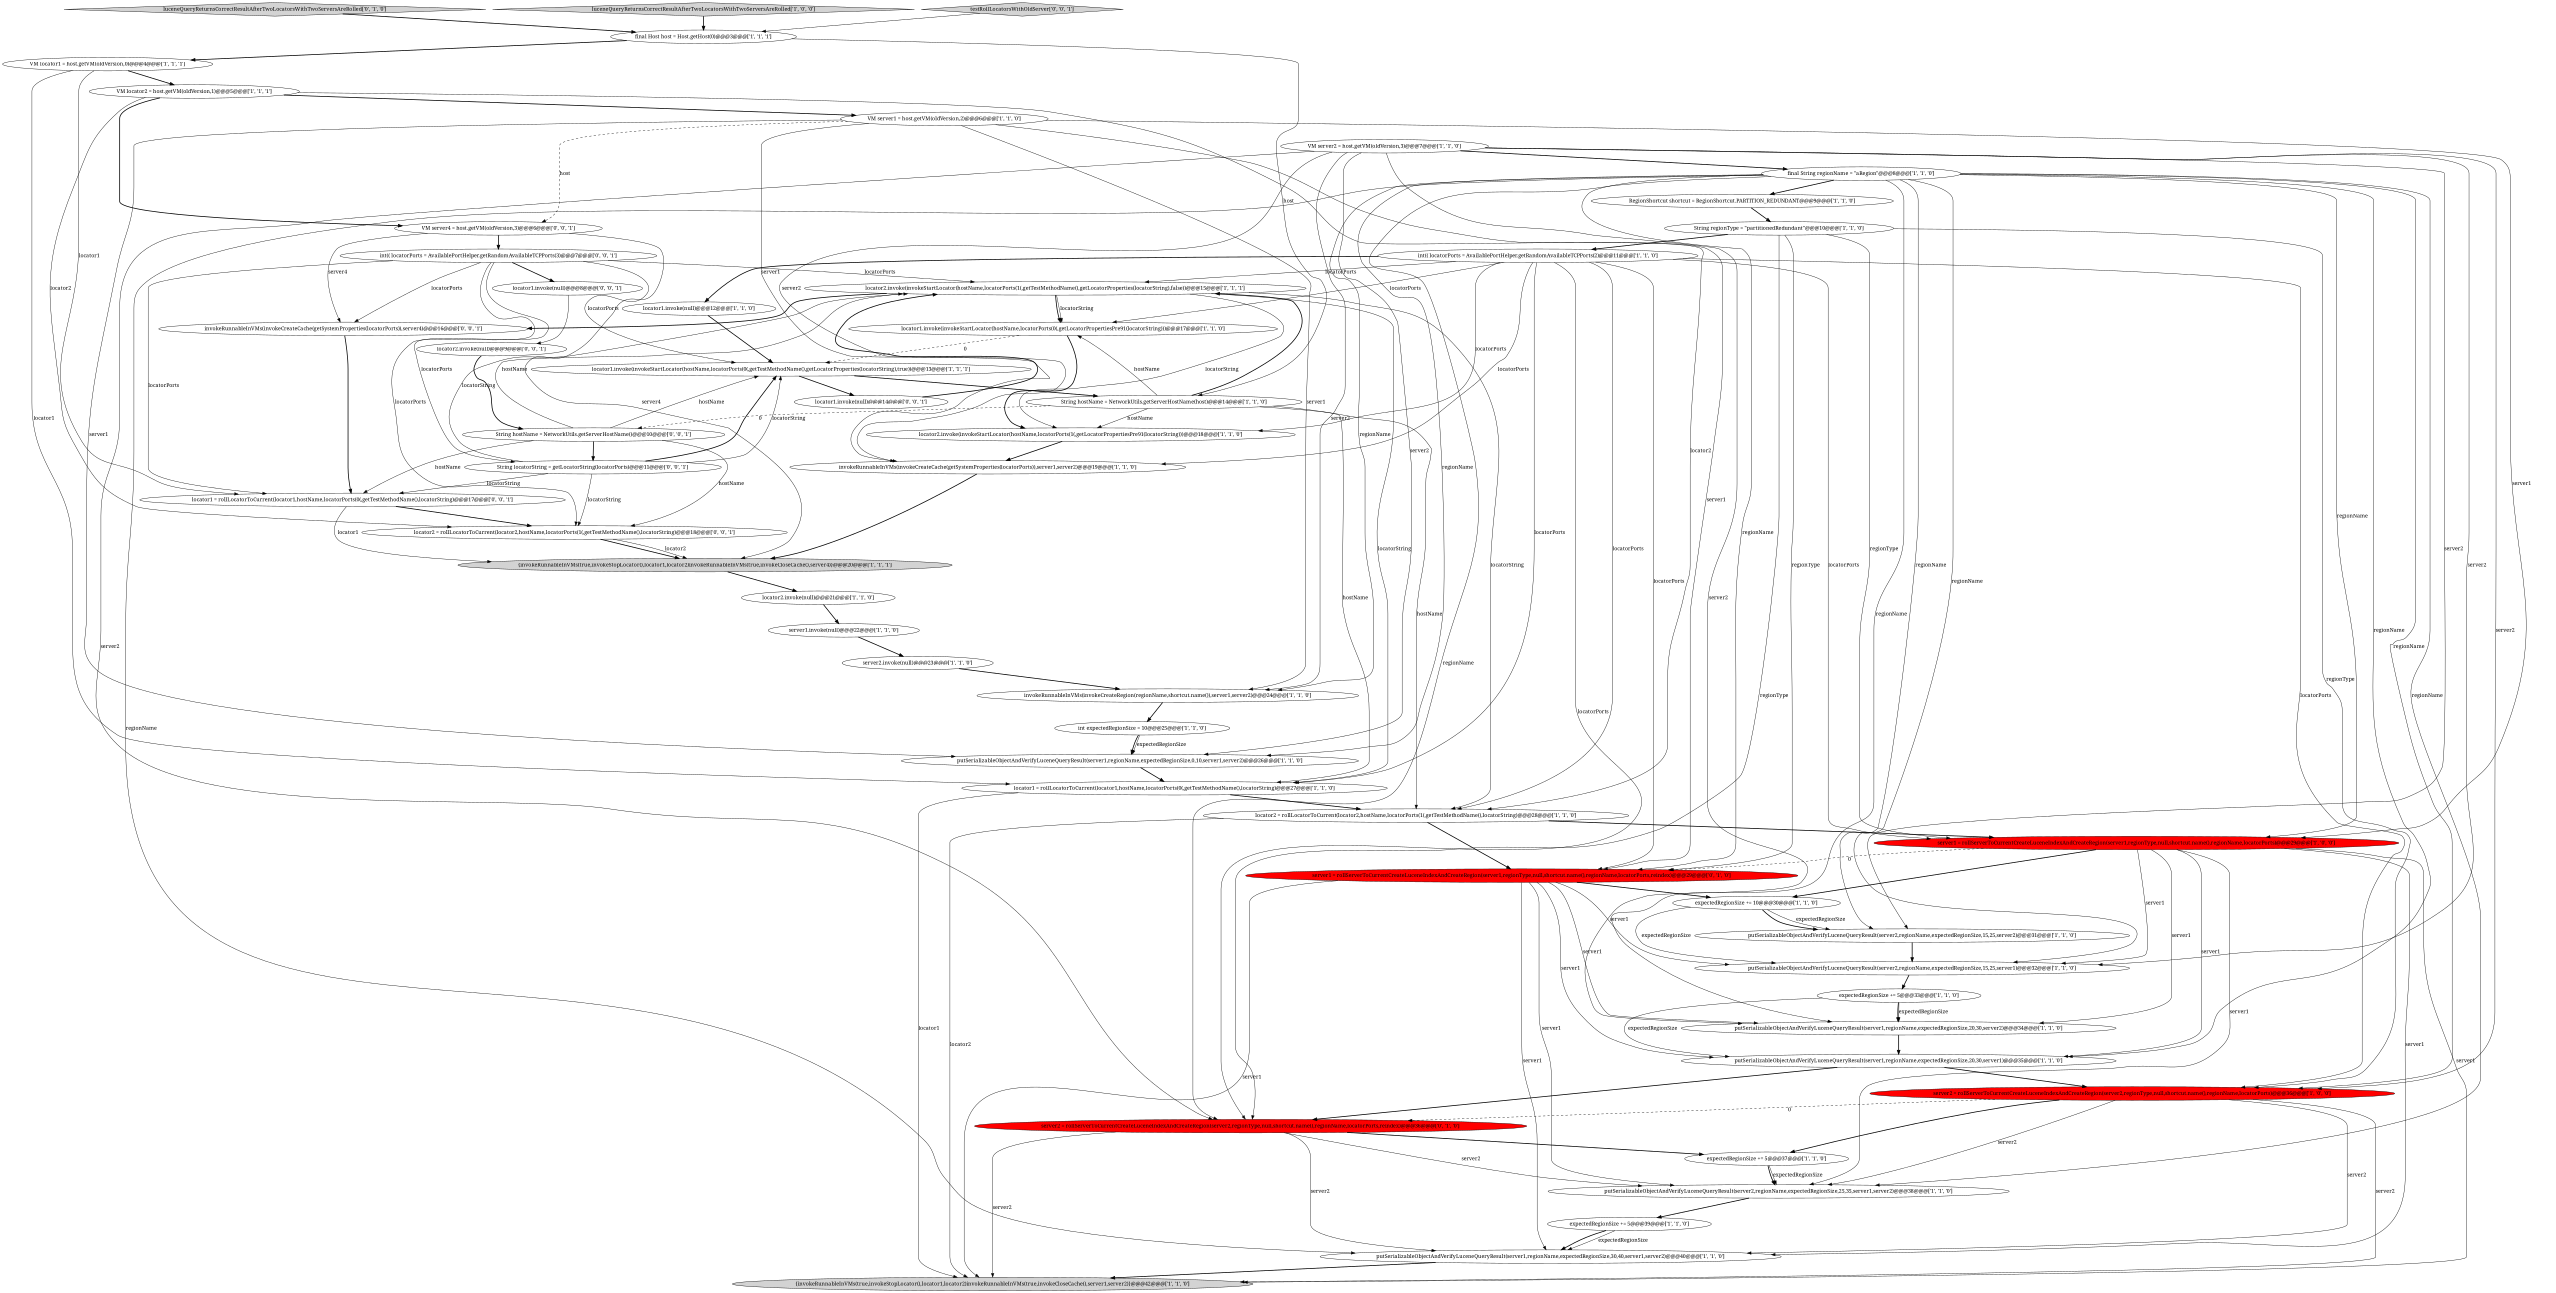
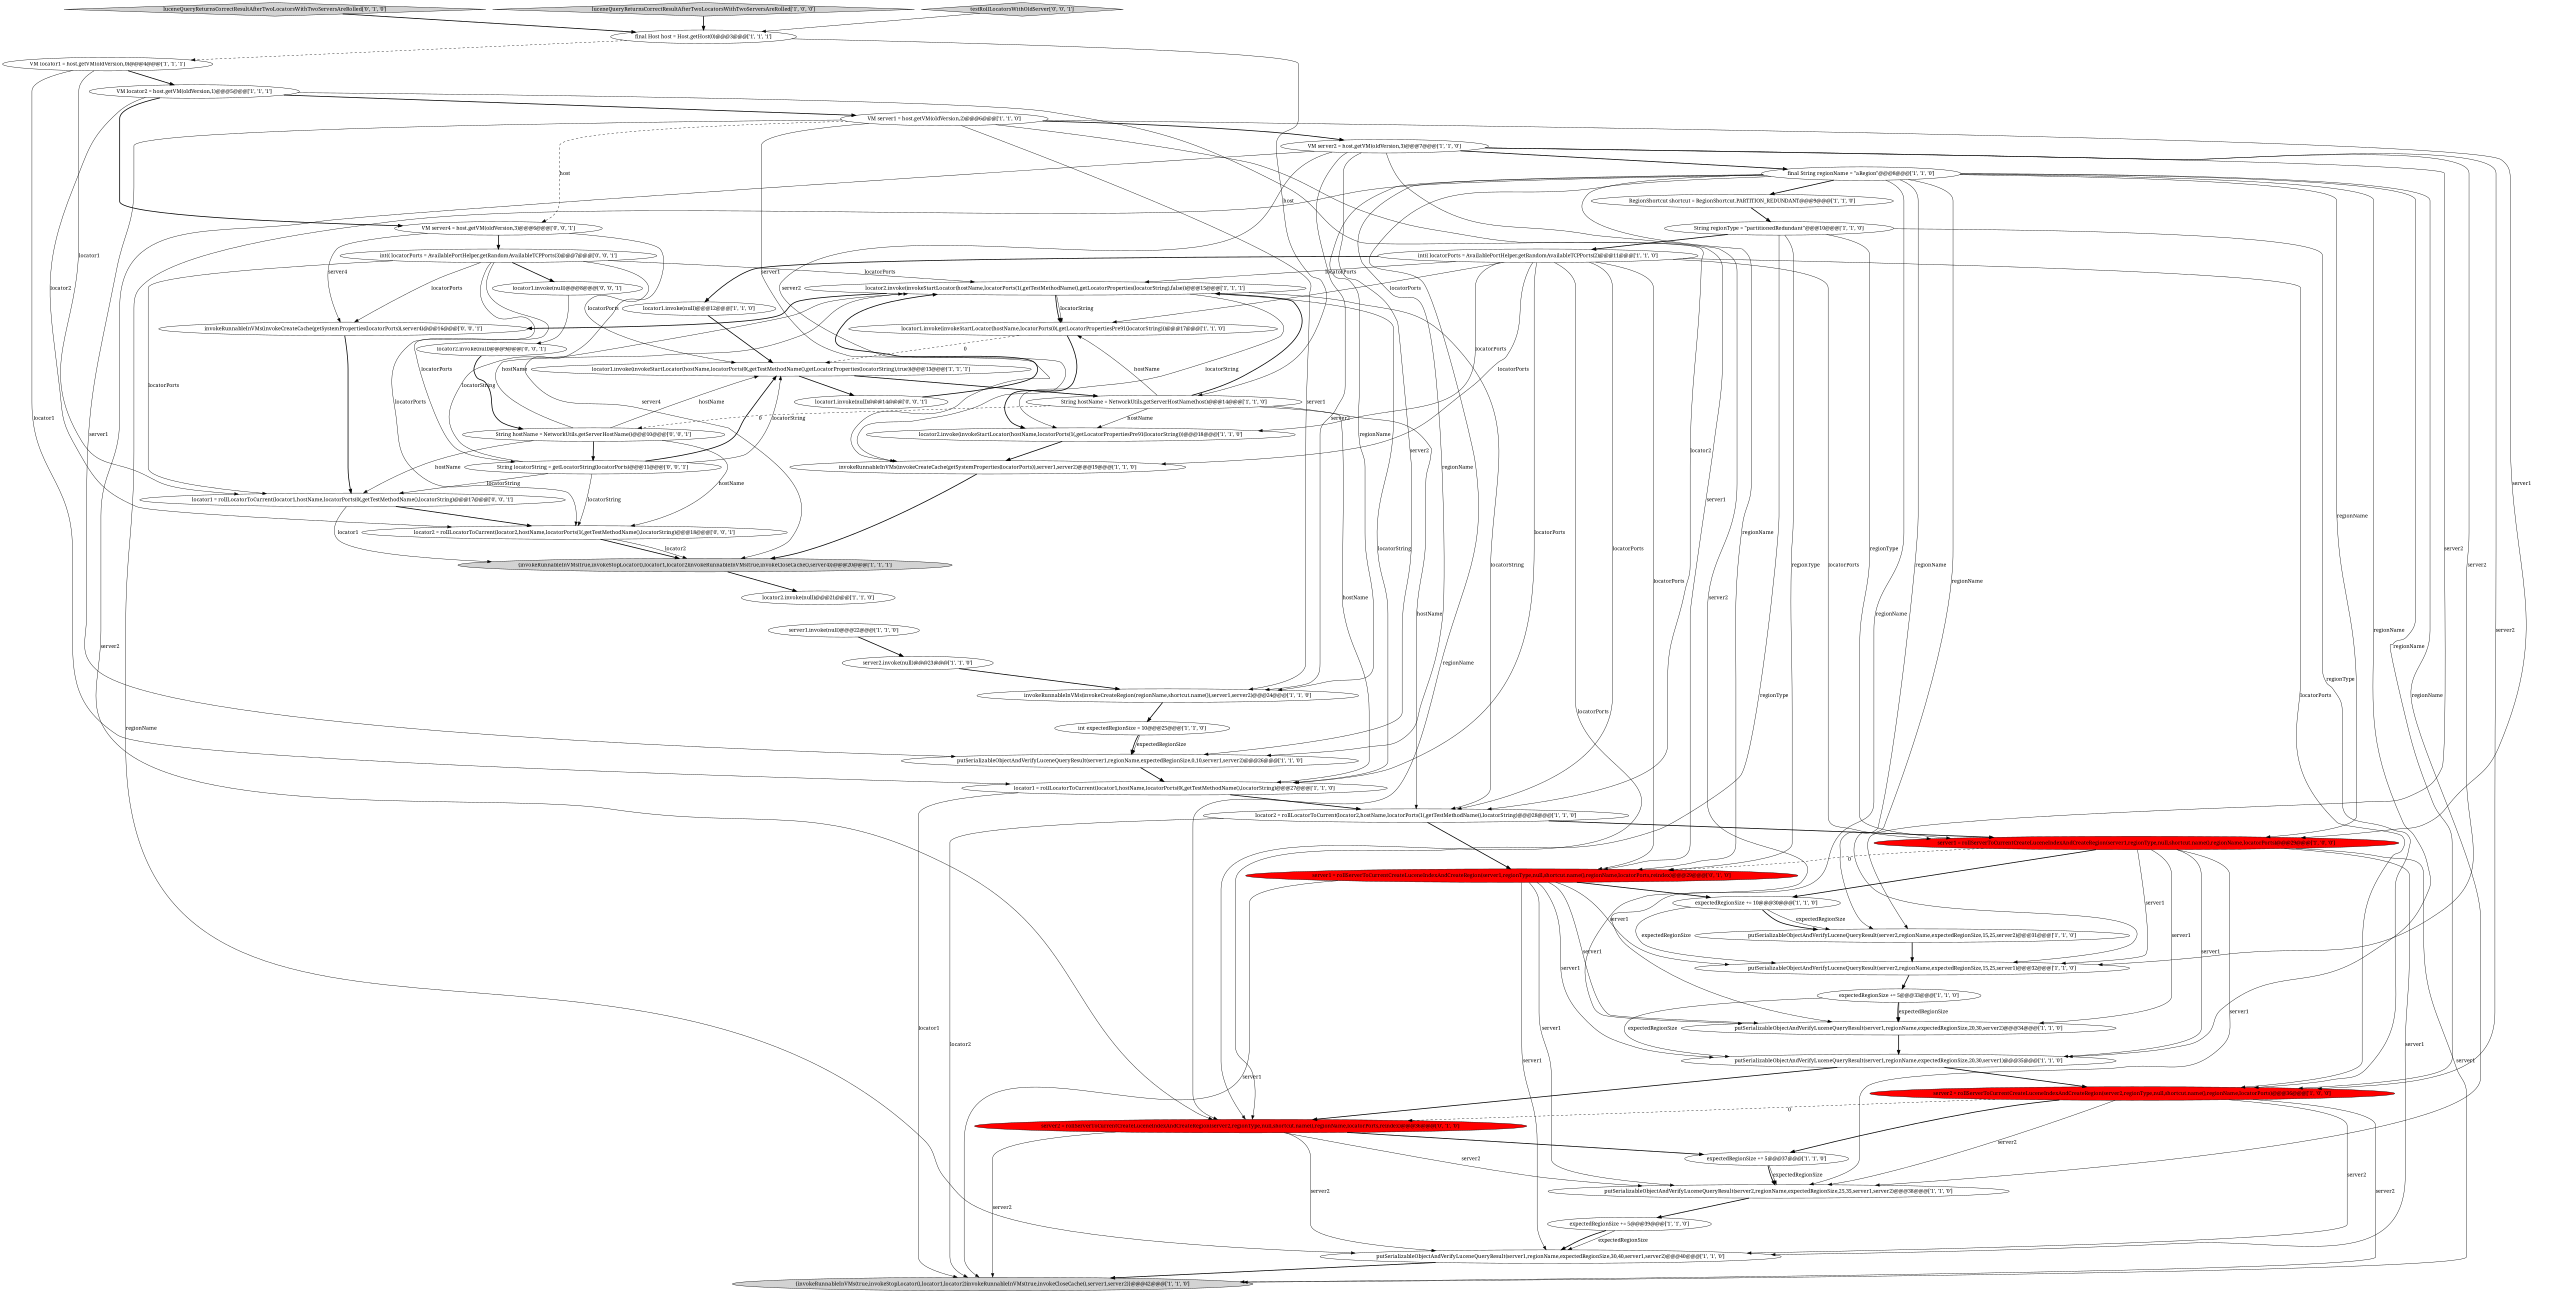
(411, 50) -> (411, 50)
none -> (1191, 127)
(830, 613) -> none
